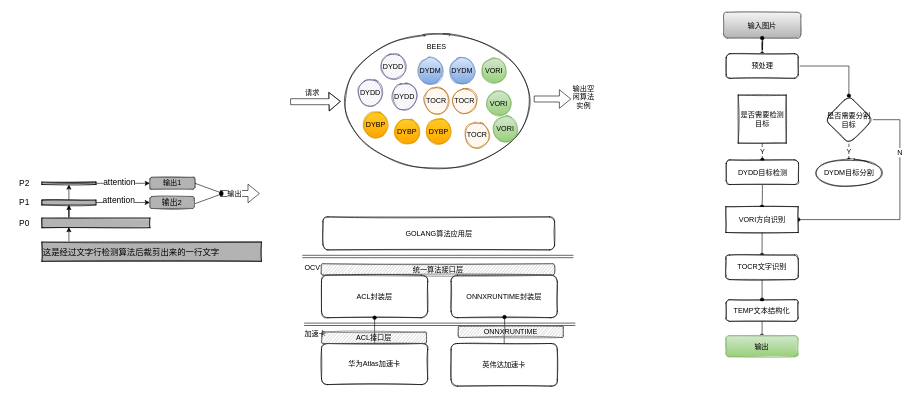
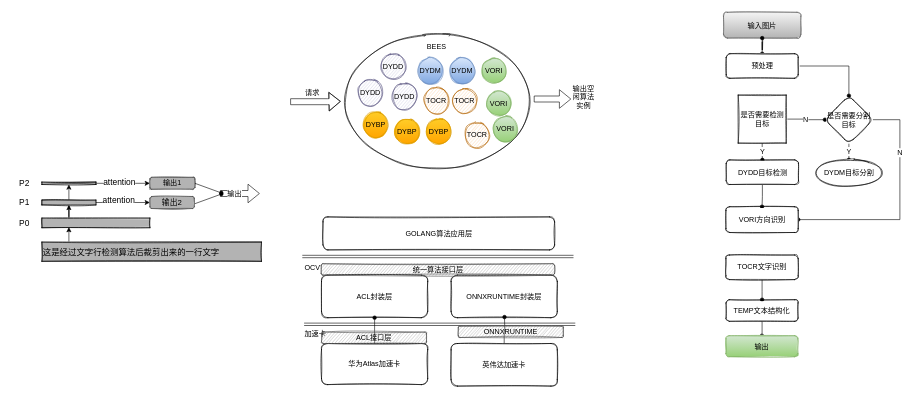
none -> (805, 119)
(762, 220) -> (762, 220)
(762, 251) -> none
